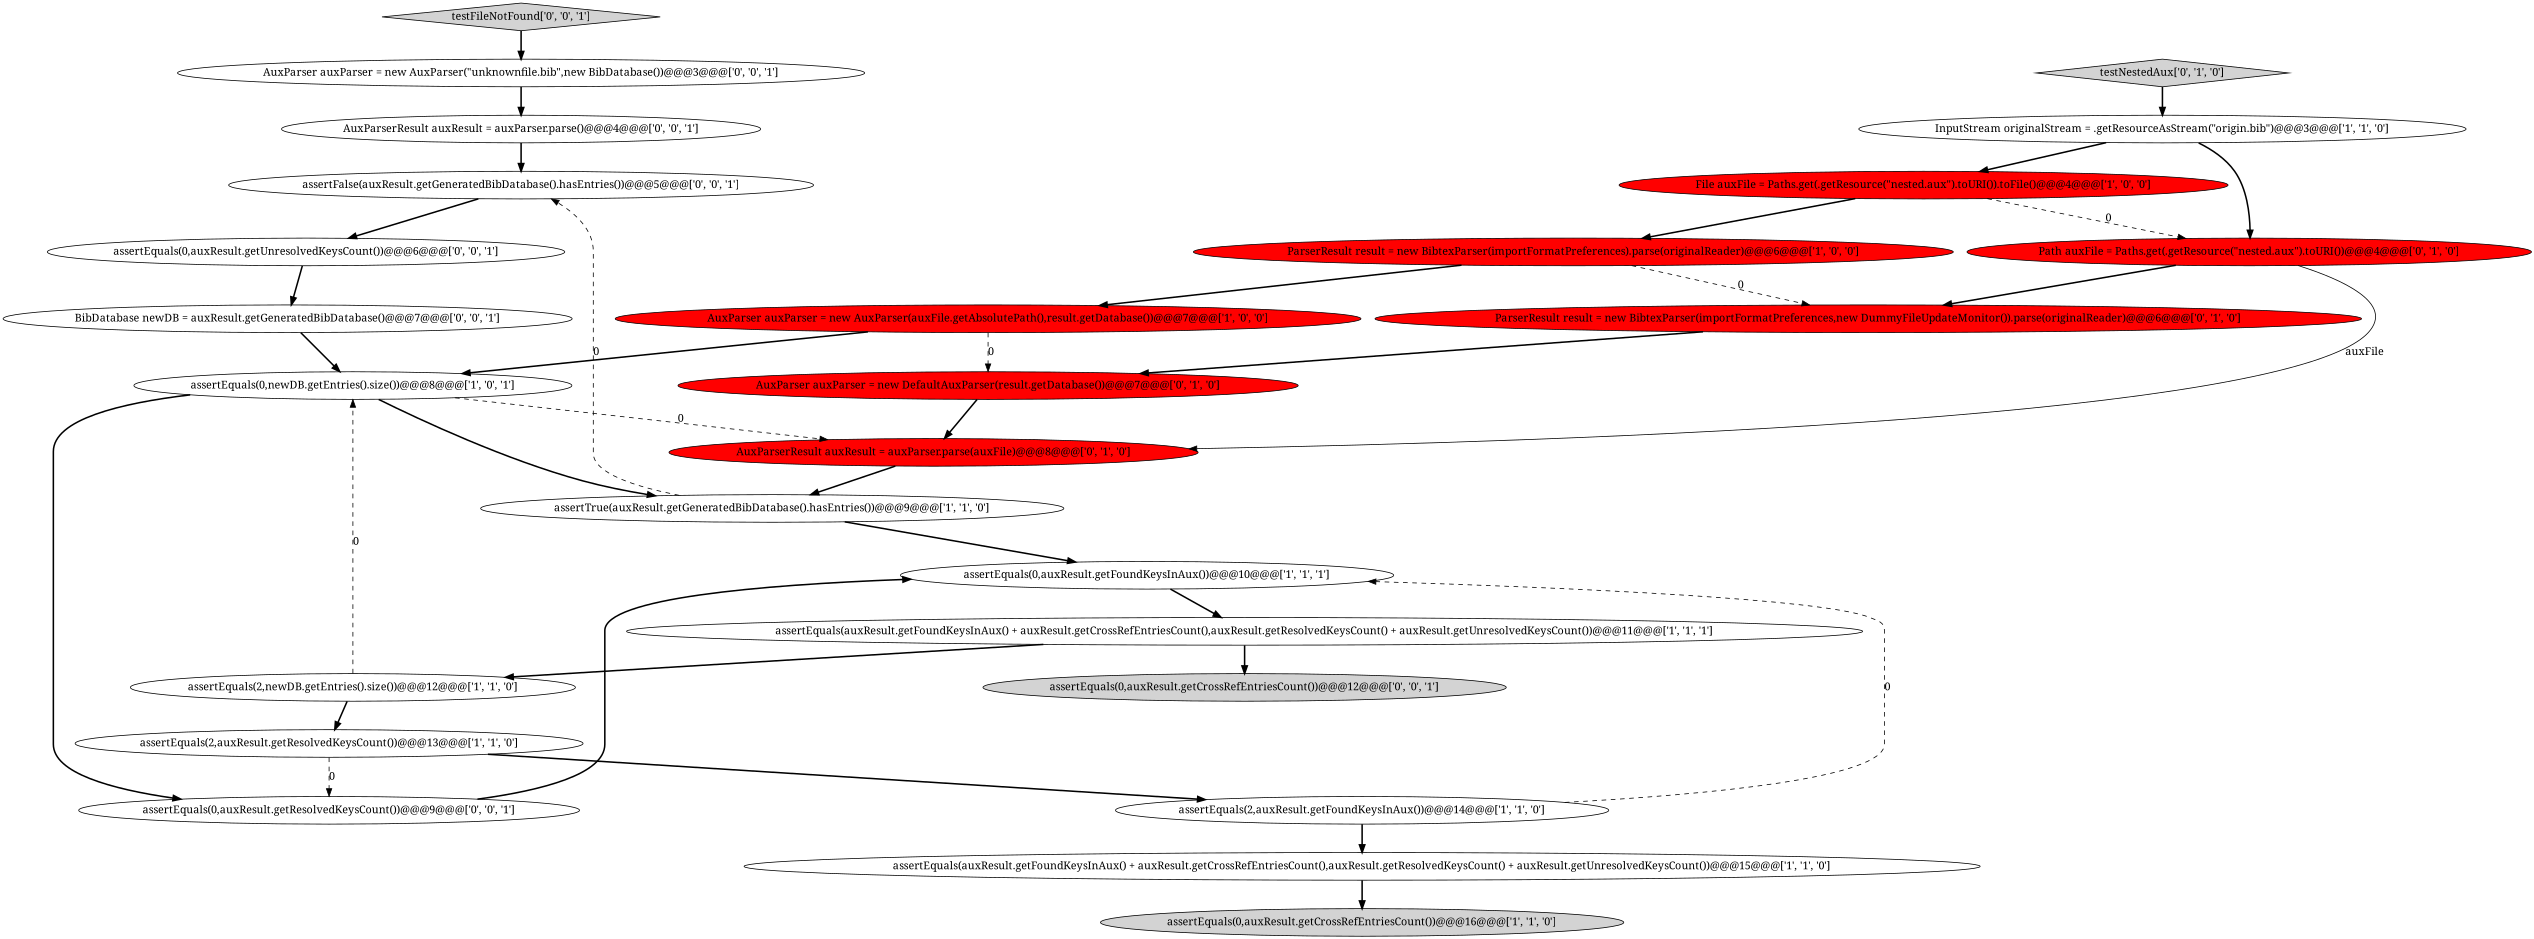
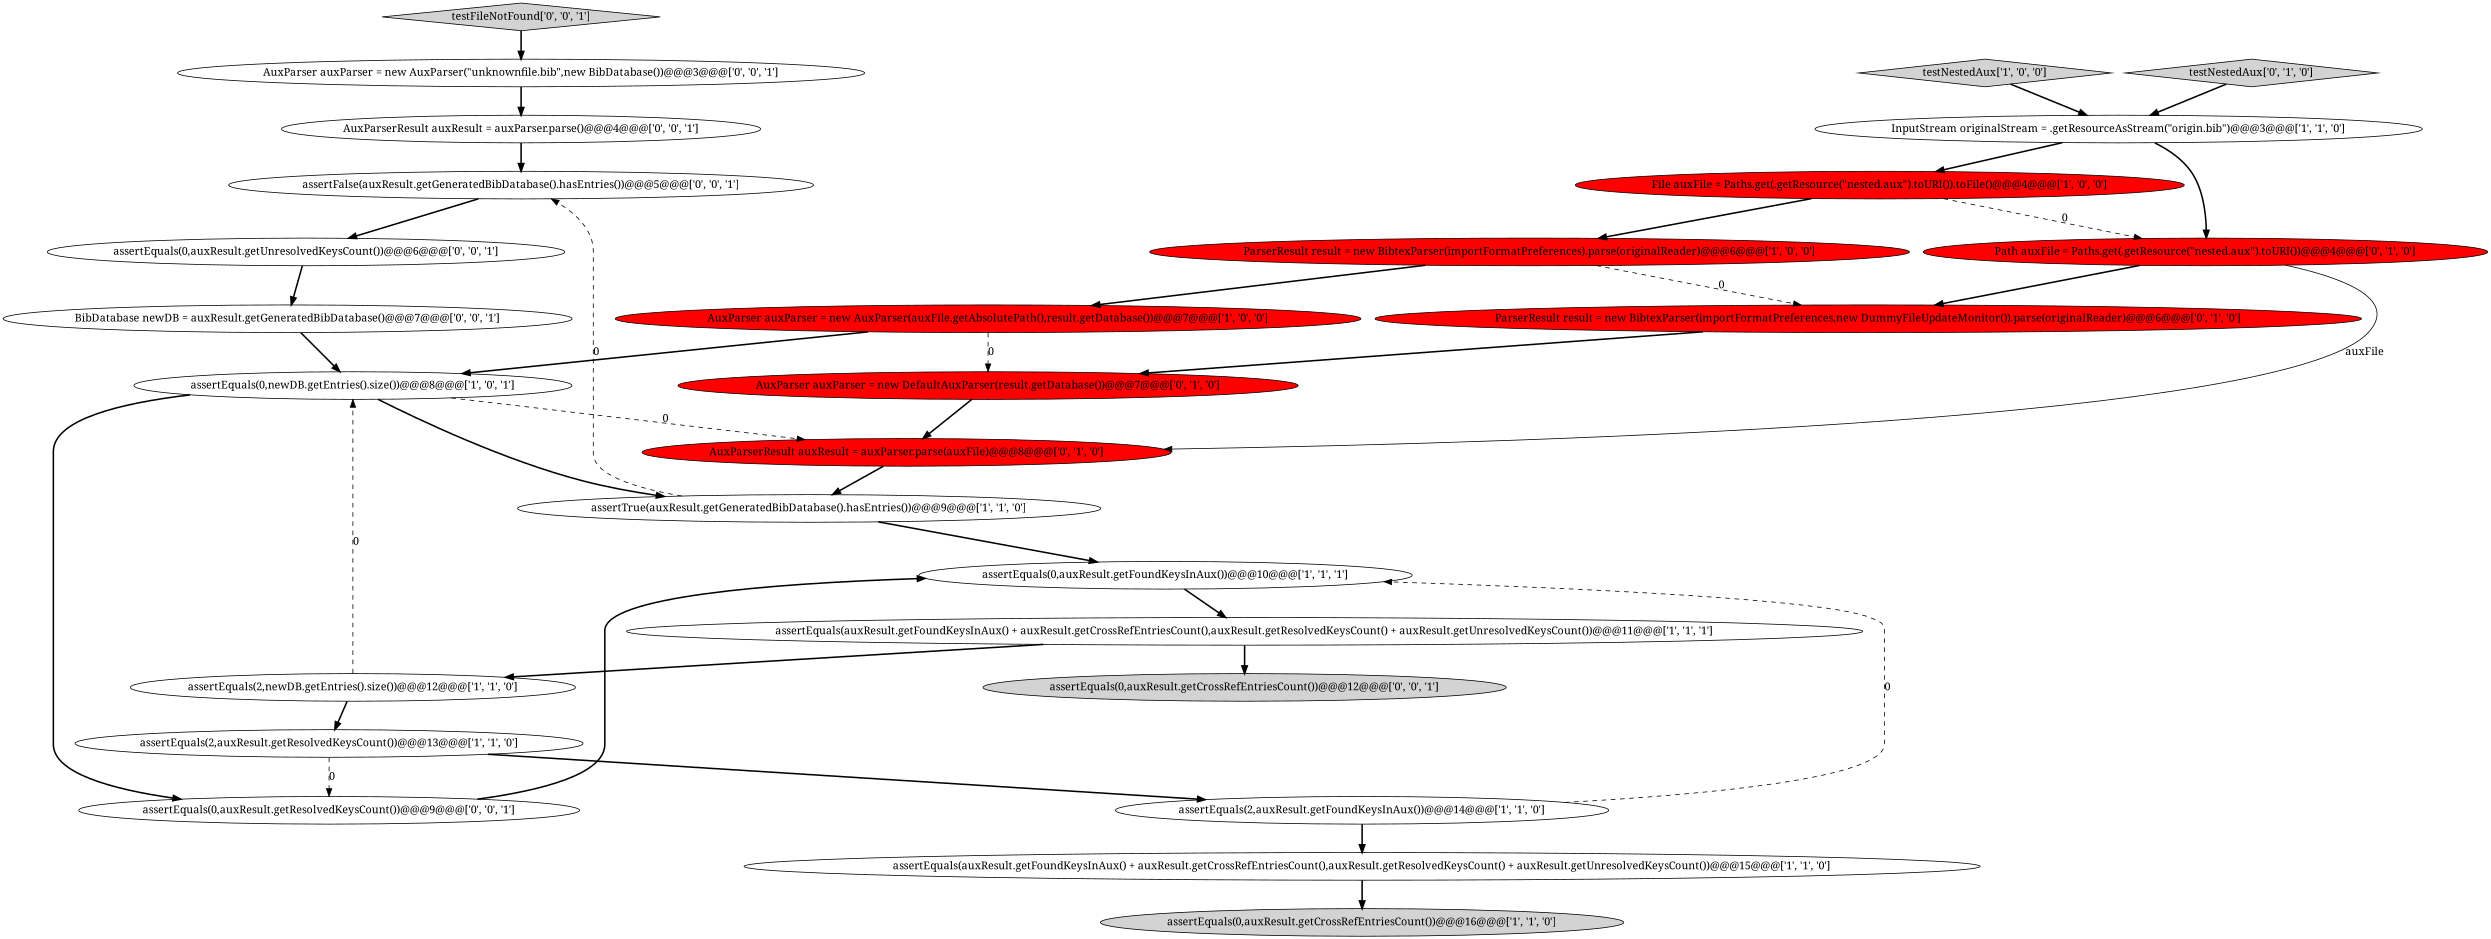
none -> (1985, 73)
